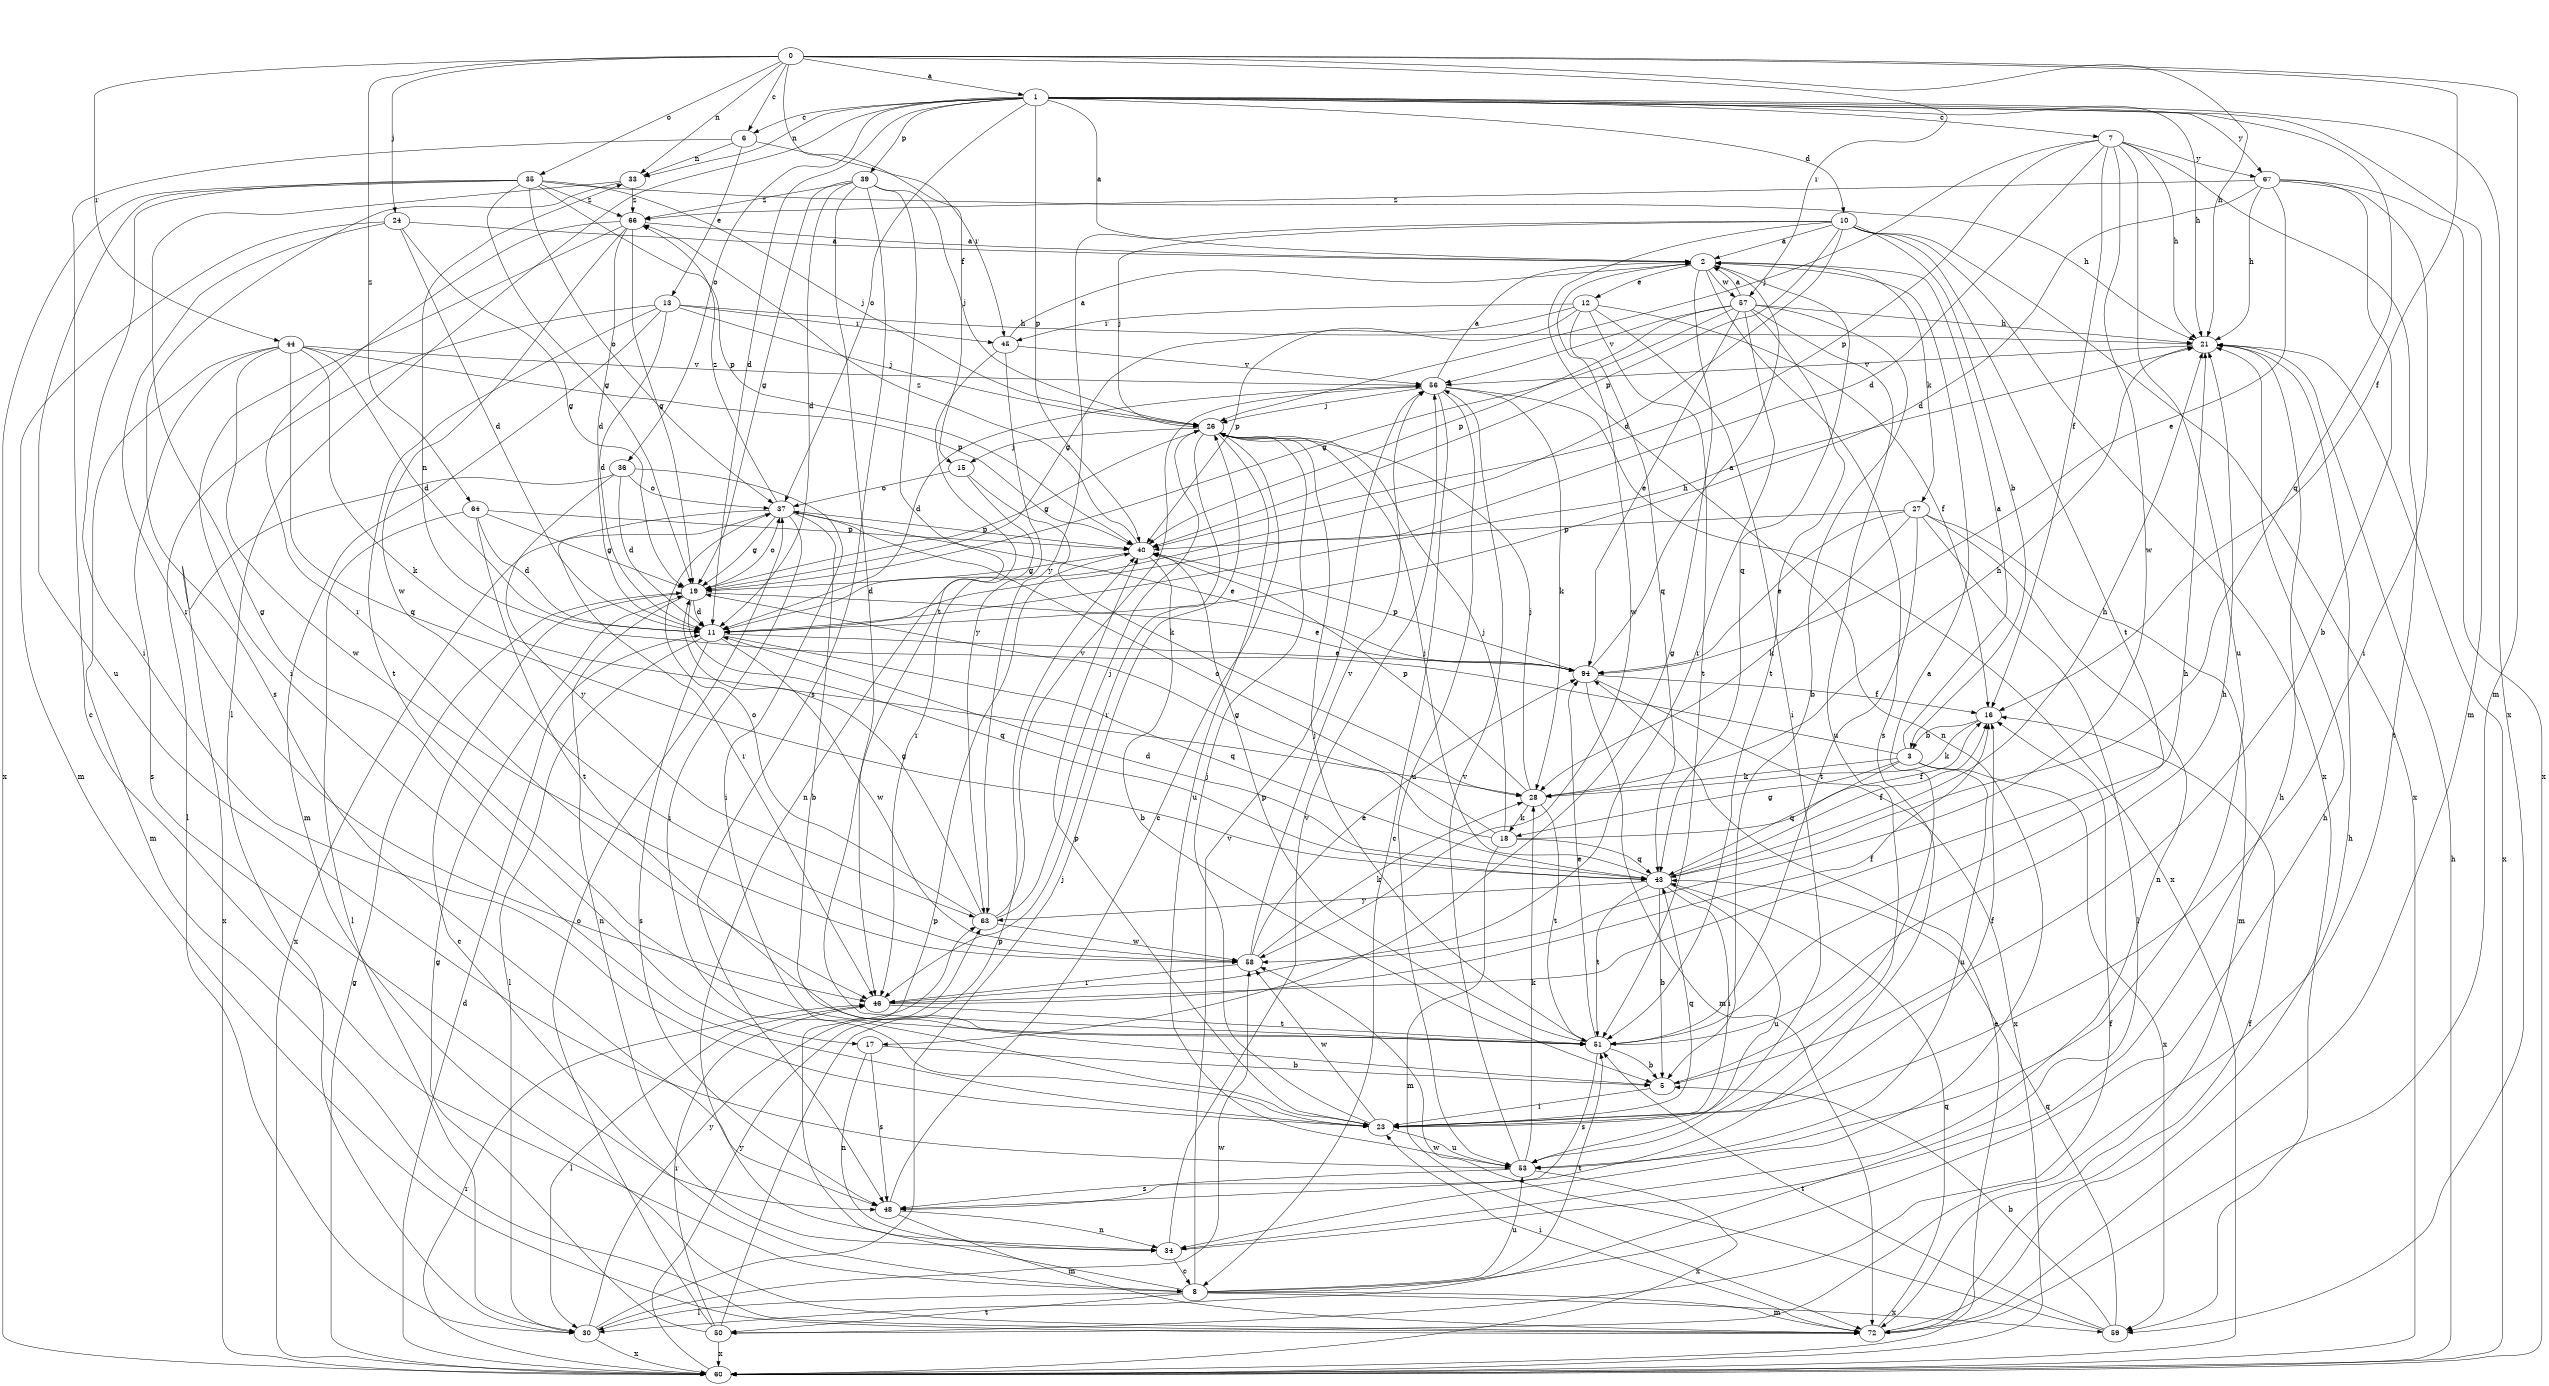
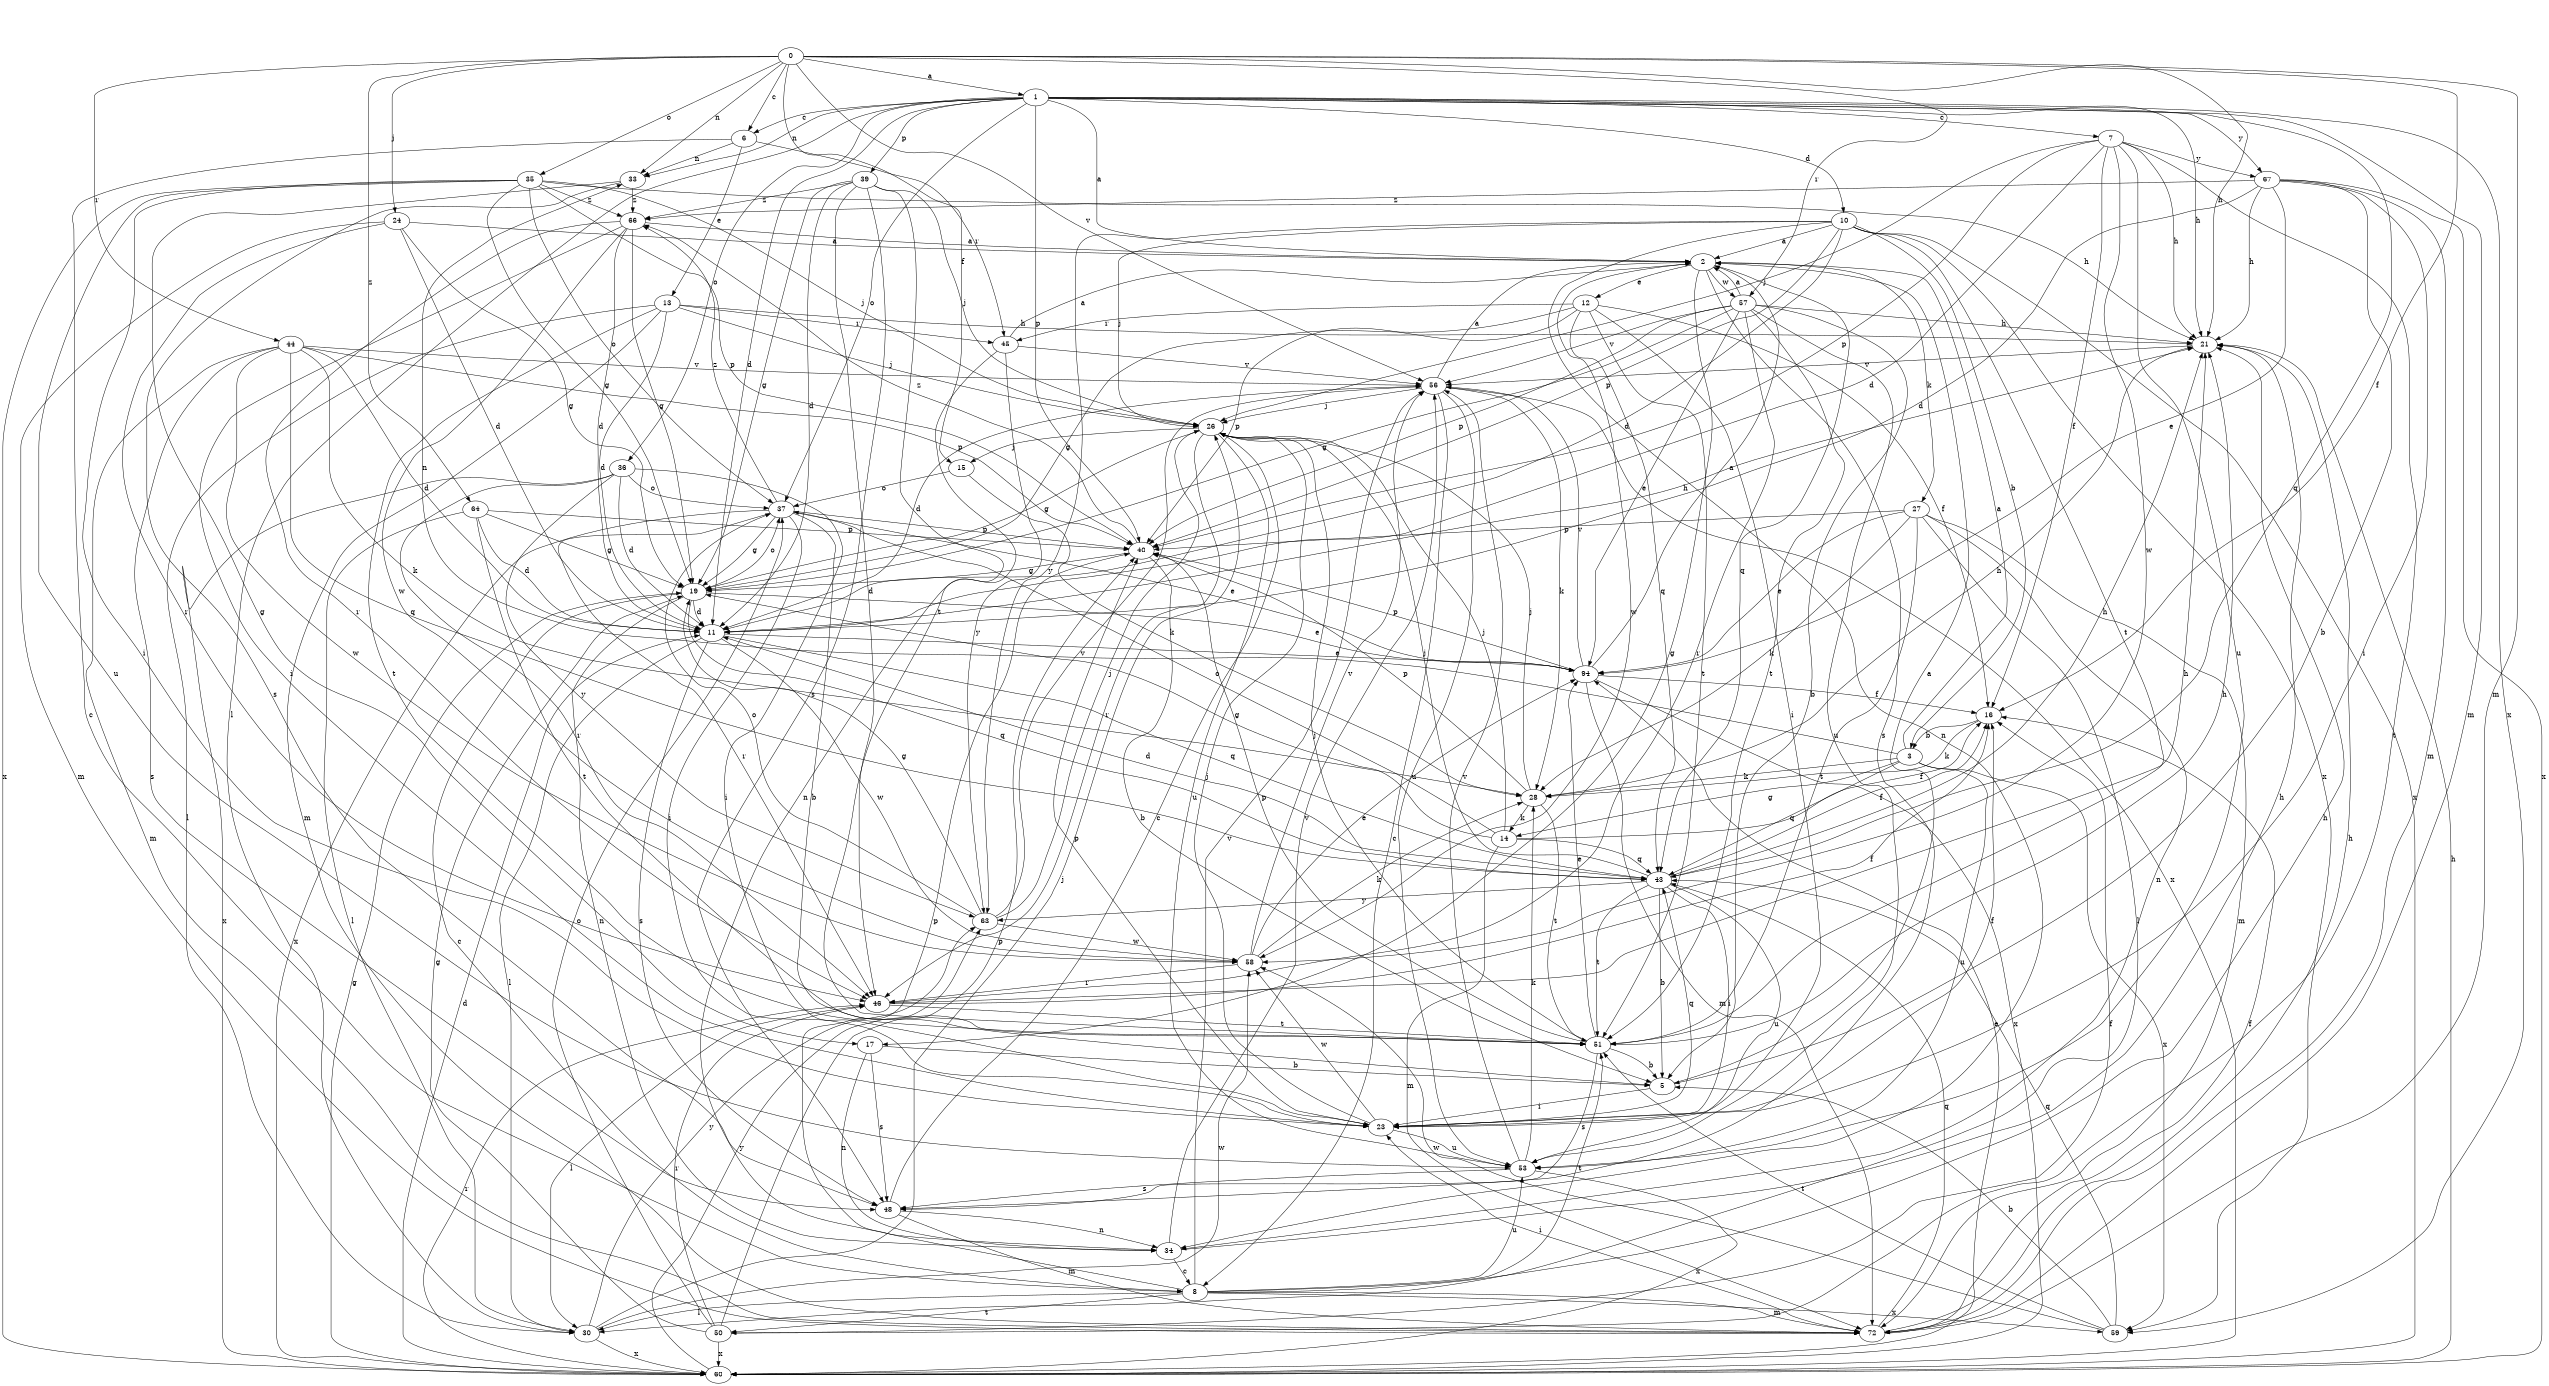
none -> (1080, 226)
none -> (1578, 486)
(930, 693) -> (544, 694)
none -> (2406, 827)
(1504, 839) -> (1504, 839)
(2478, 1354) -> none
